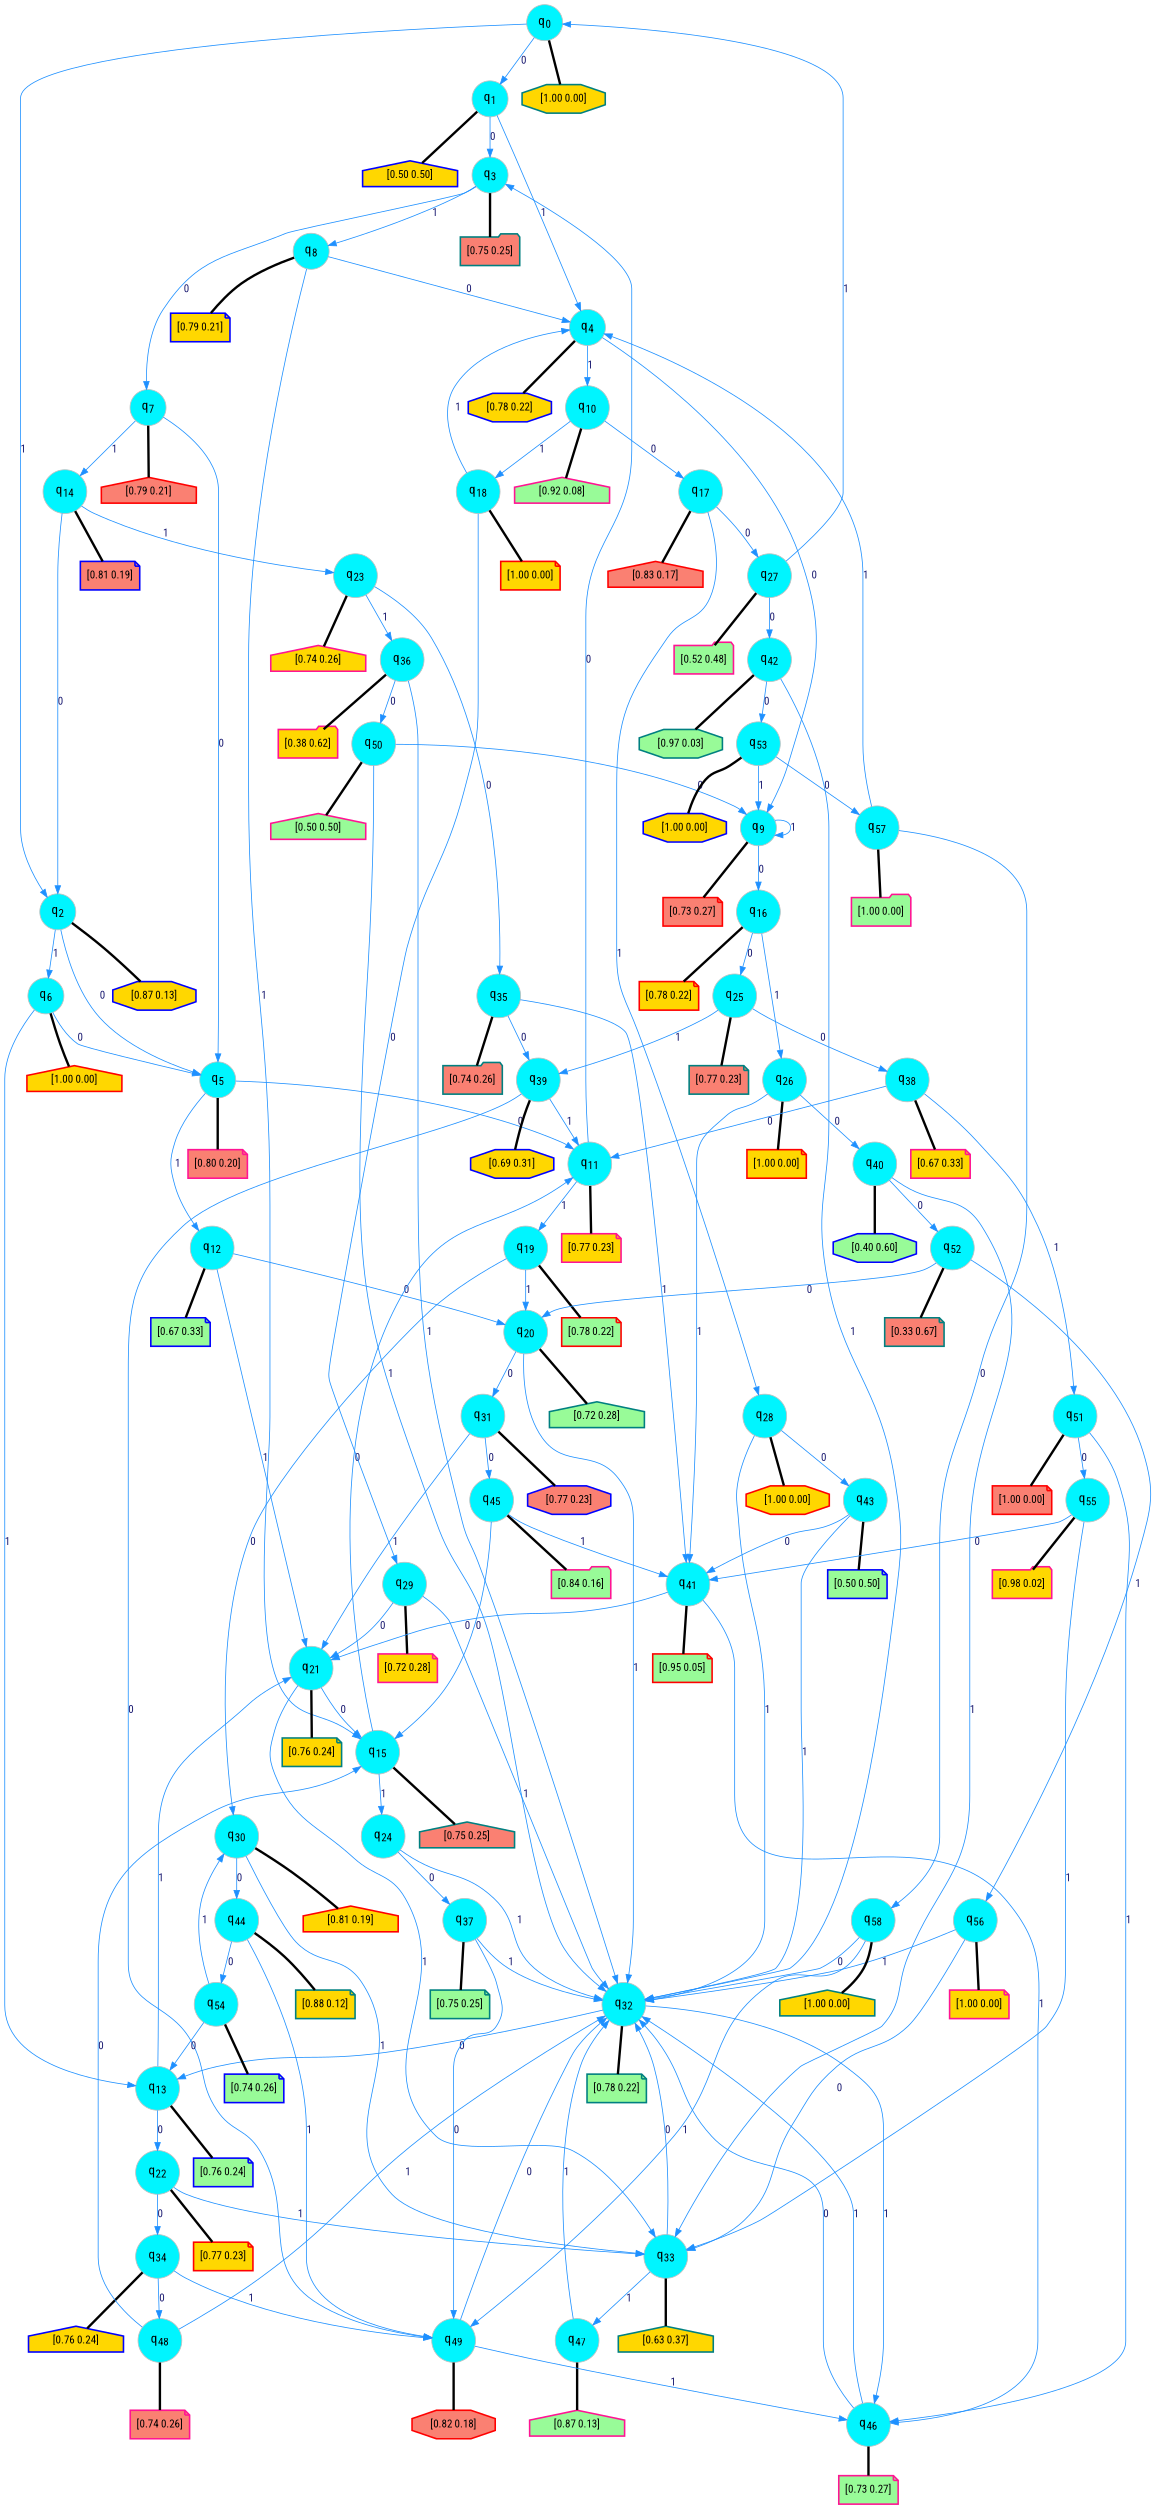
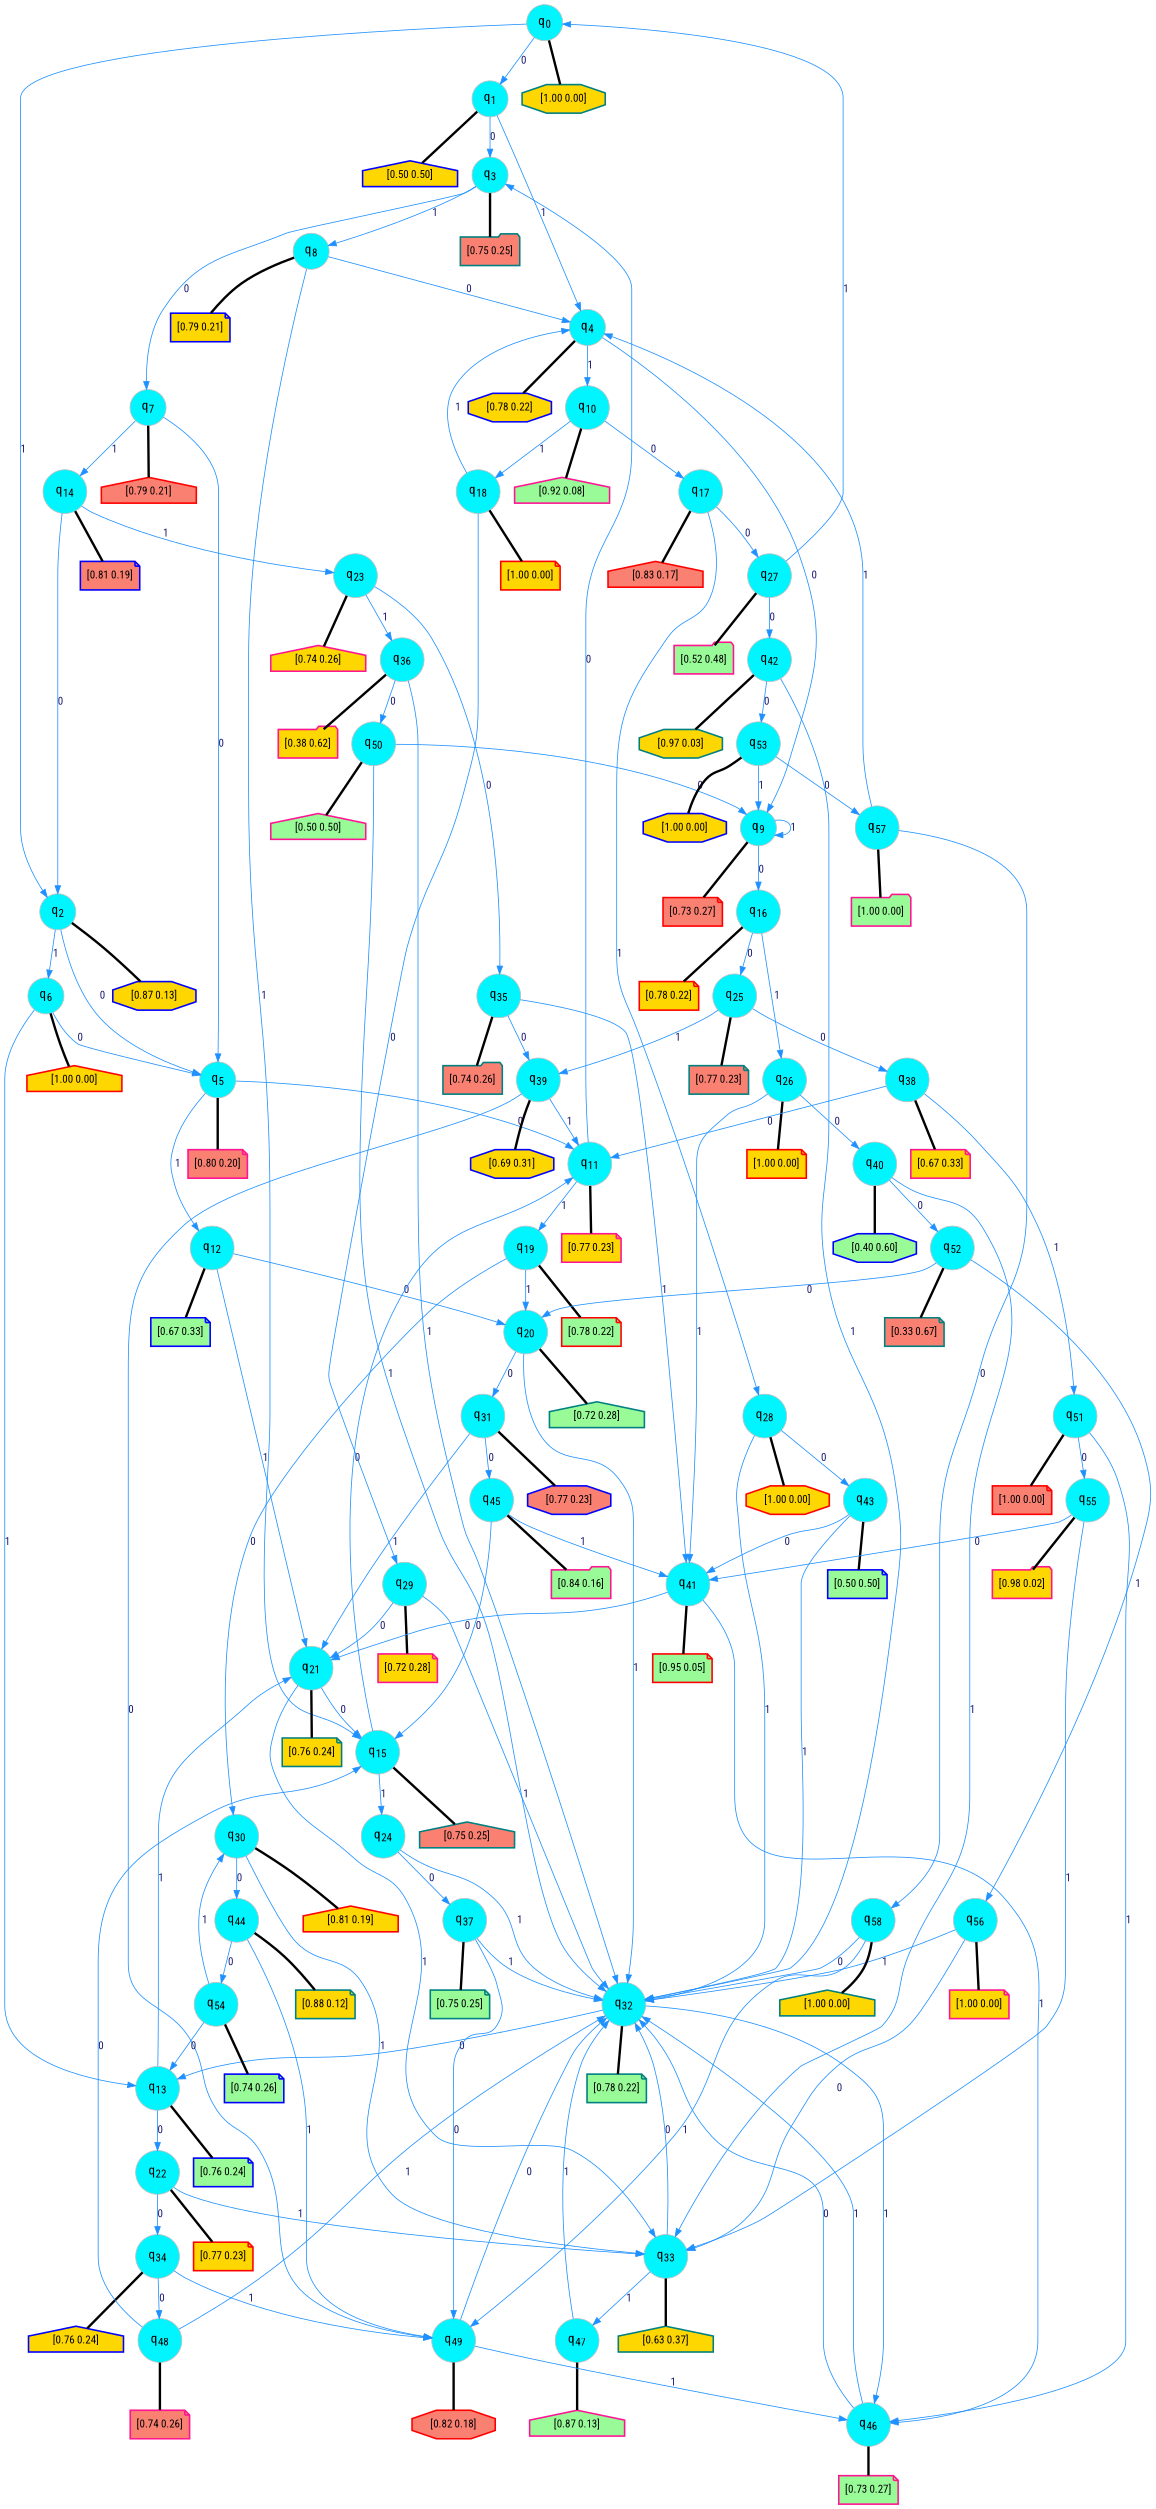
(681, 744) -> (681, 744)
